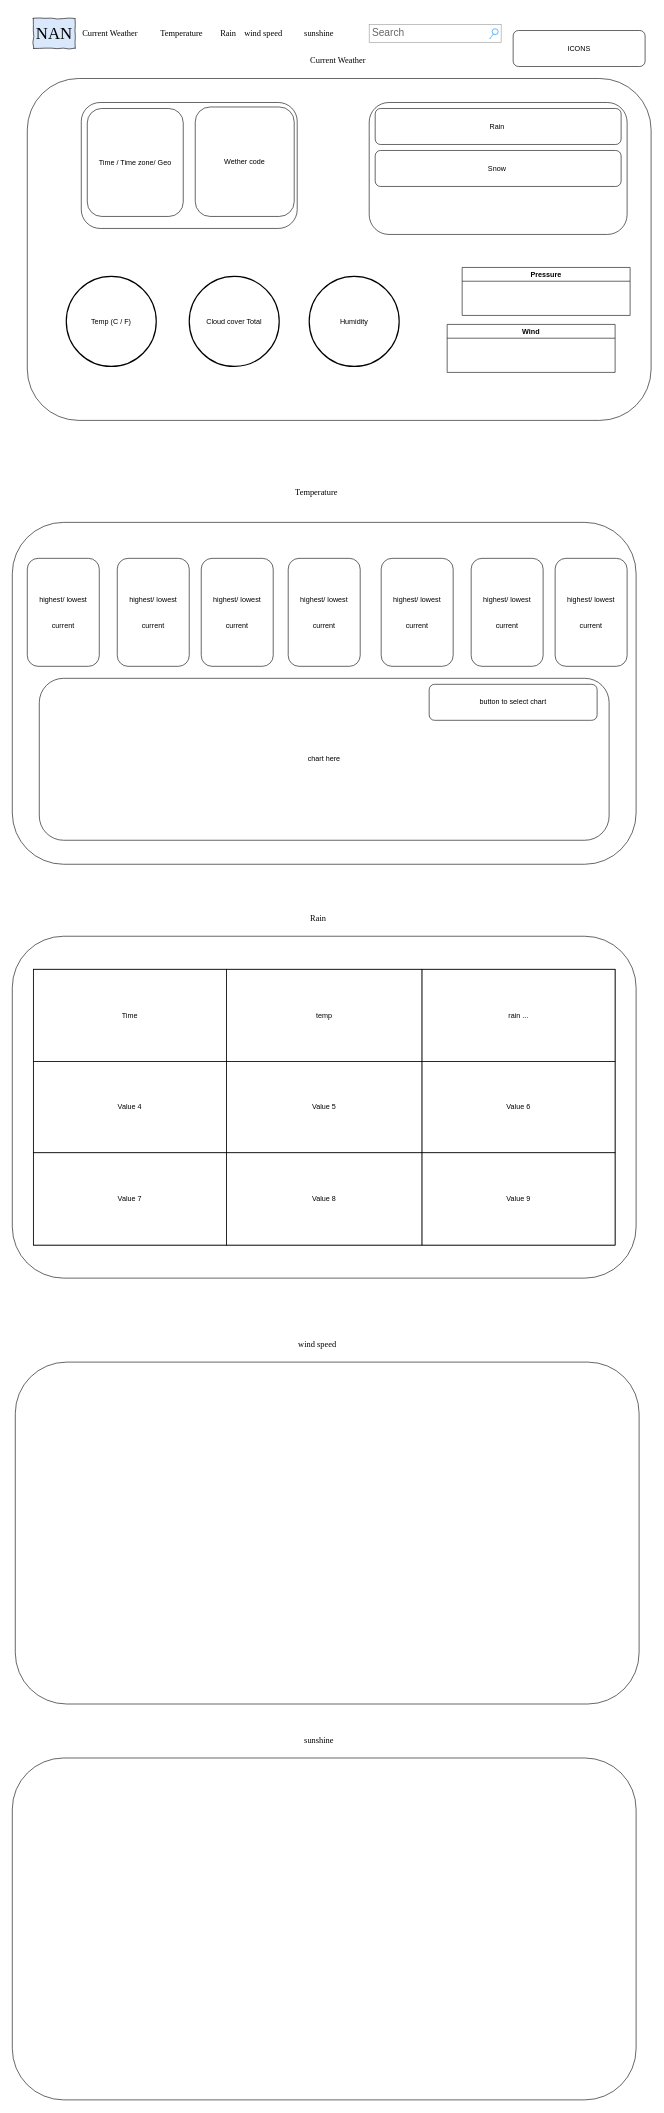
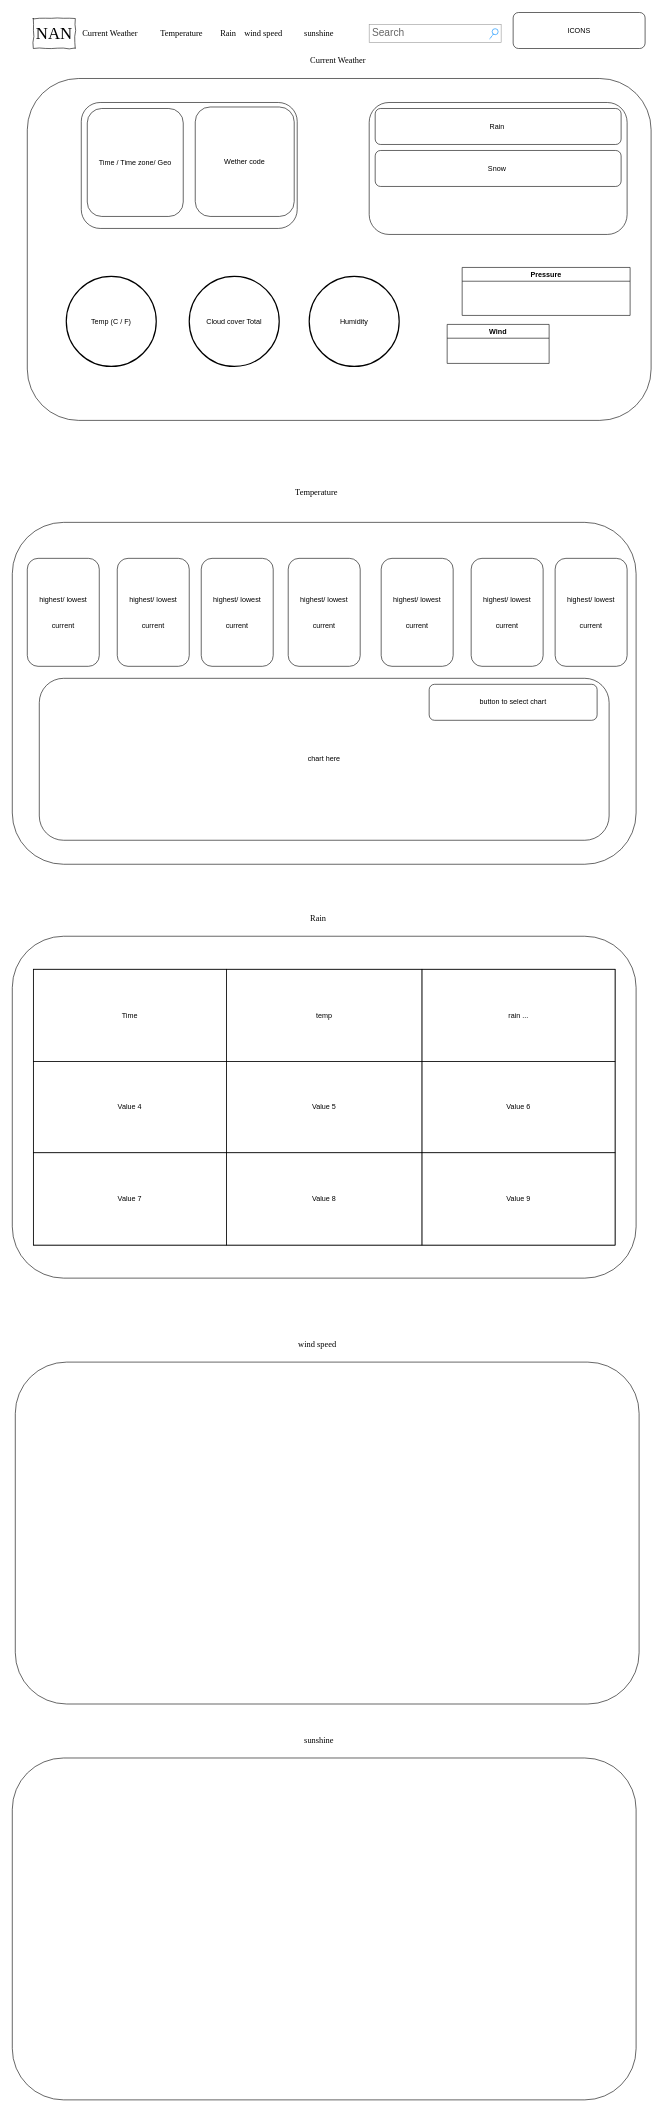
(54, 33) -> (54, 33)
(579, 48) -> (579, 30)
(531, 348) -> (498, 344)
